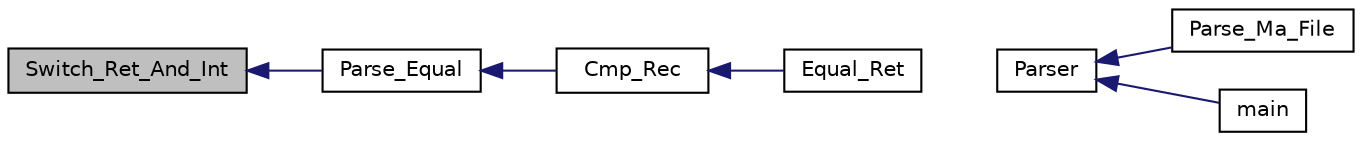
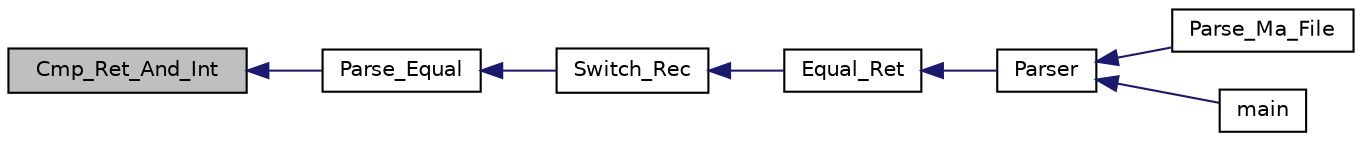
(128, 71) -> (128, 71)
(632, 71) -> (632, 71)
none -> (970, 71)
